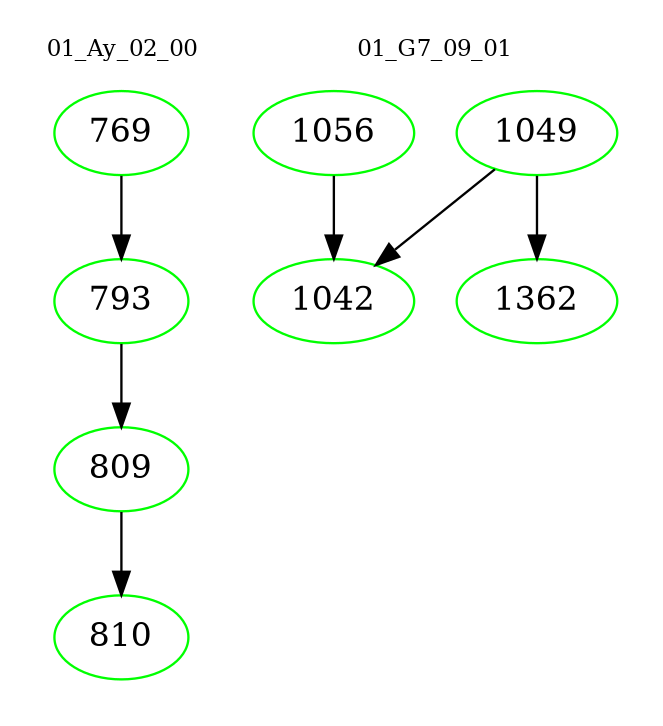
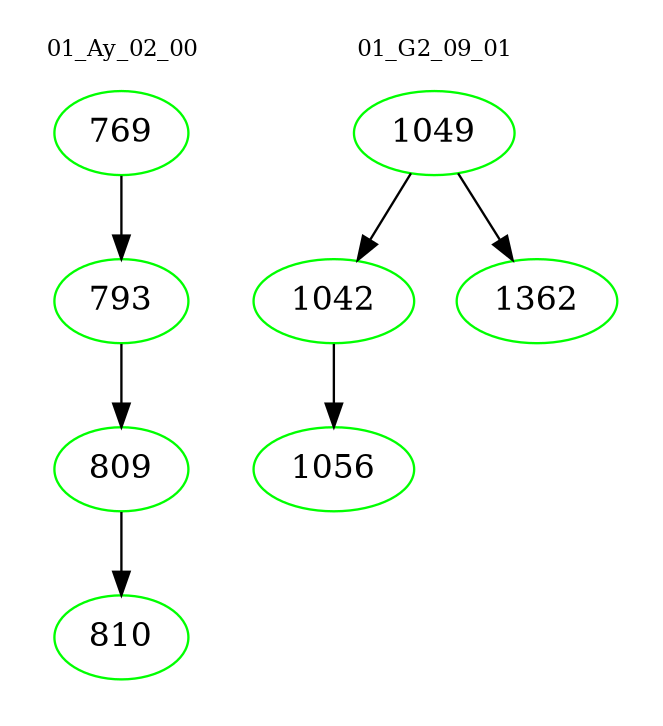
(435, 50) -> (435, 50)
(334, 206) -> (334, 374)
